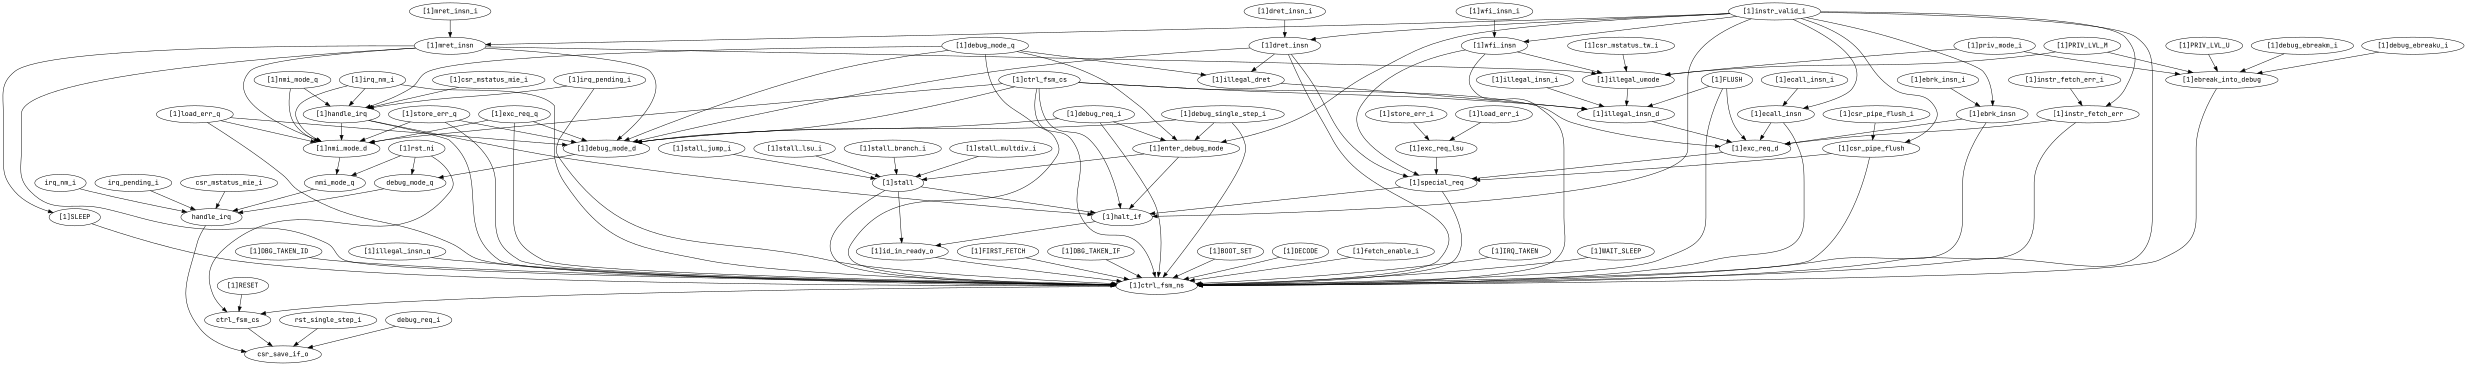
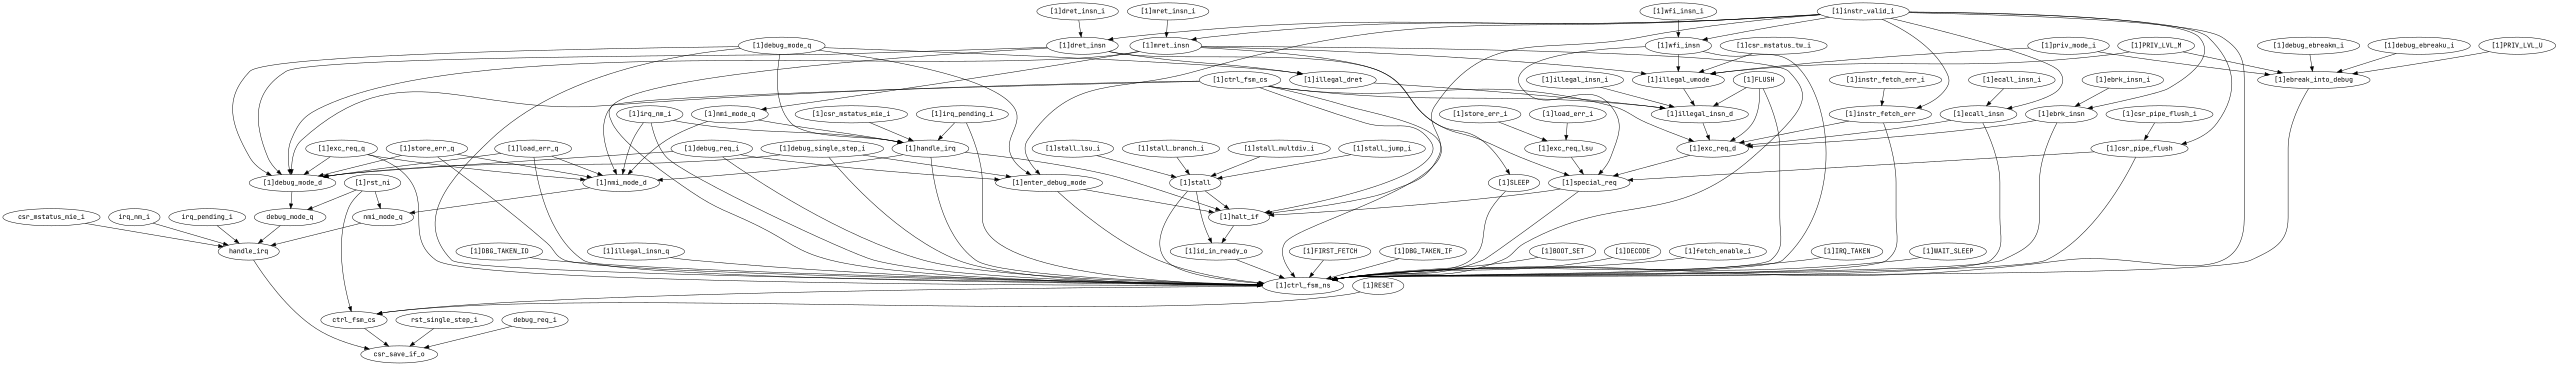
(277, 62) -> (953, 81)
(1035, 167) -> (1150, 256)
